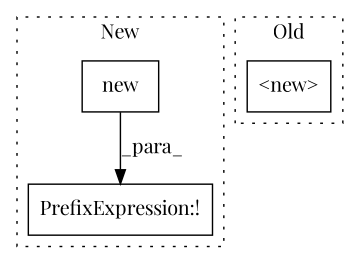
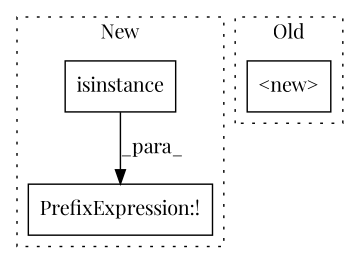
(120, 86) -> (120, 86)
